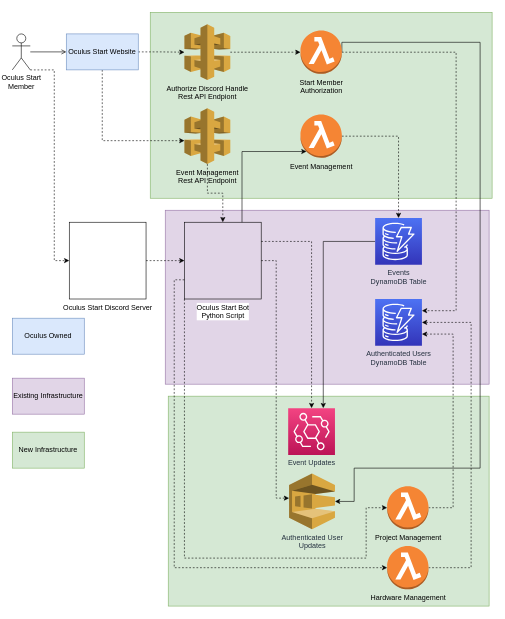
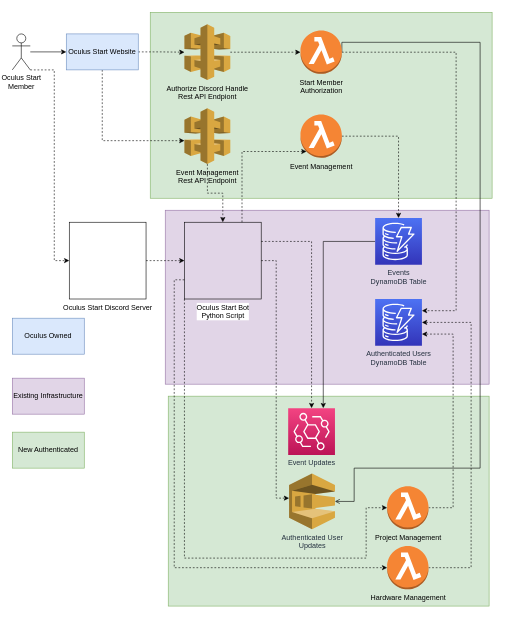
(62, 52) -> (60, 52)
(271, 152) -> (271, 152)
(48, 450) -> (48, 450)
(340, 502) -> (339, 502)
